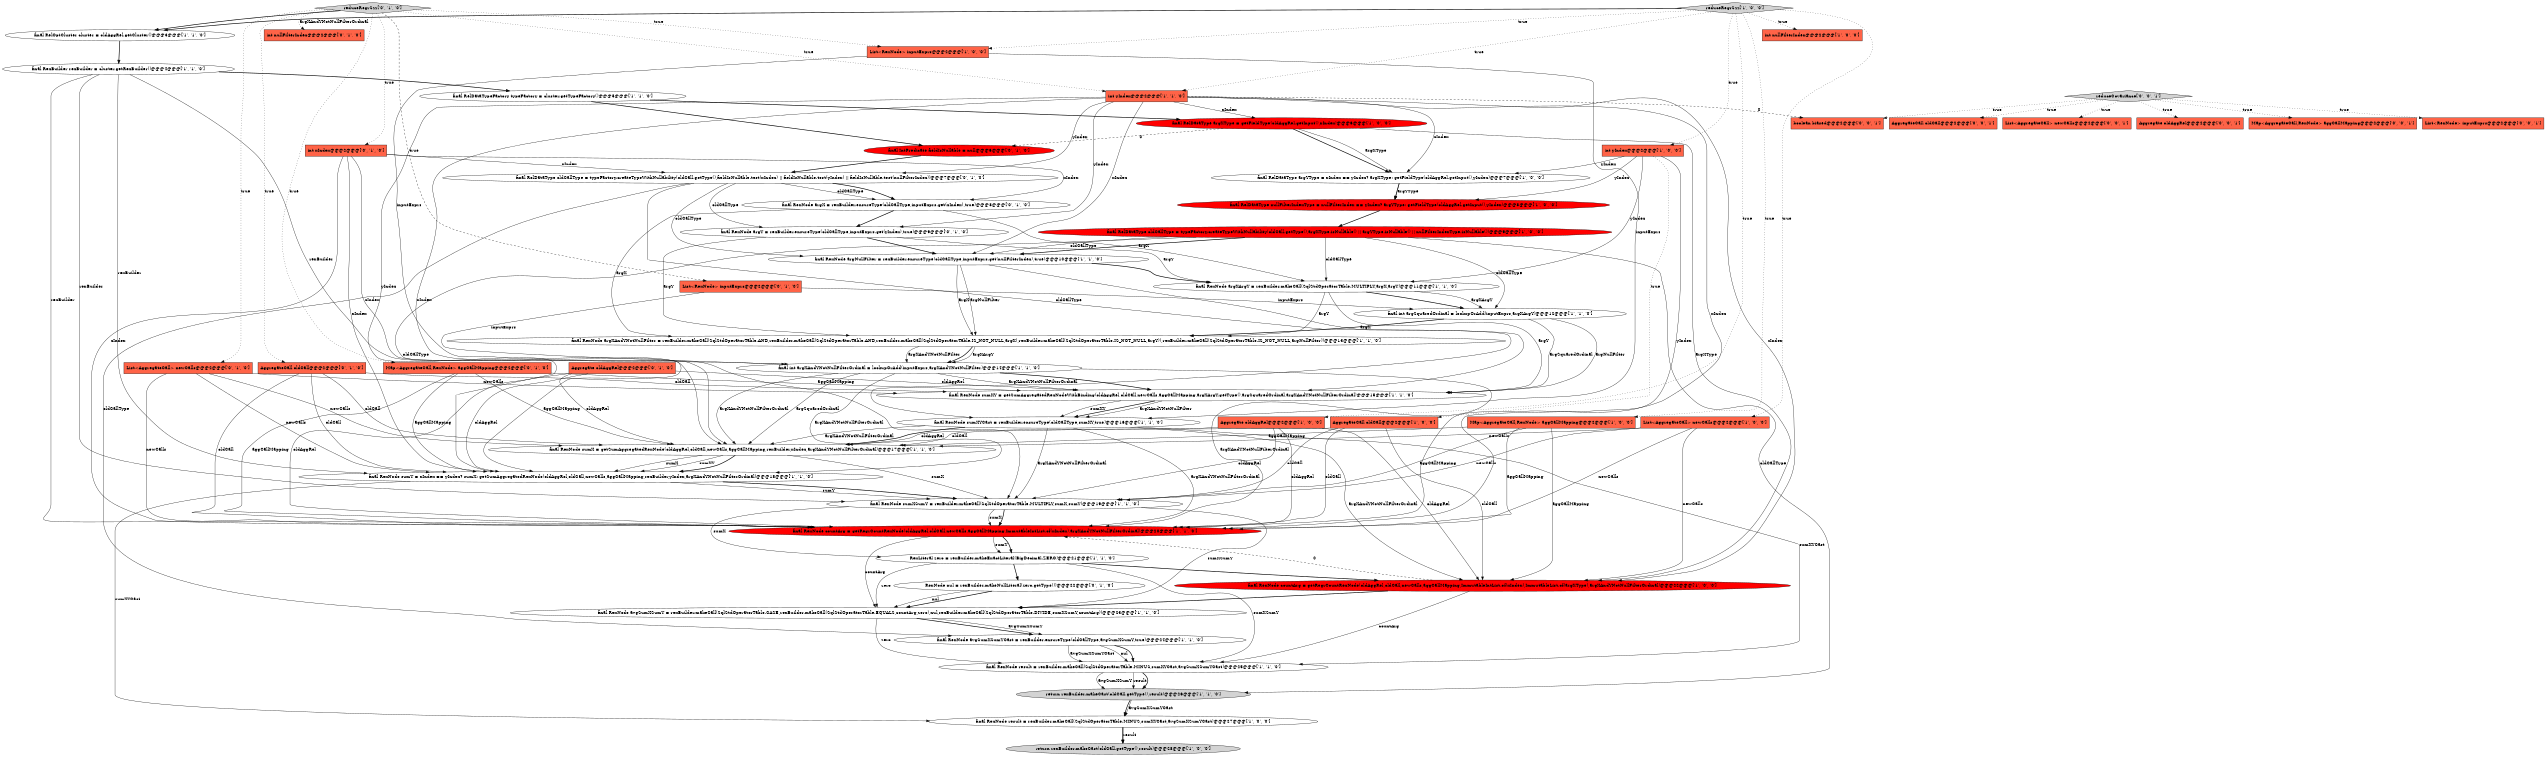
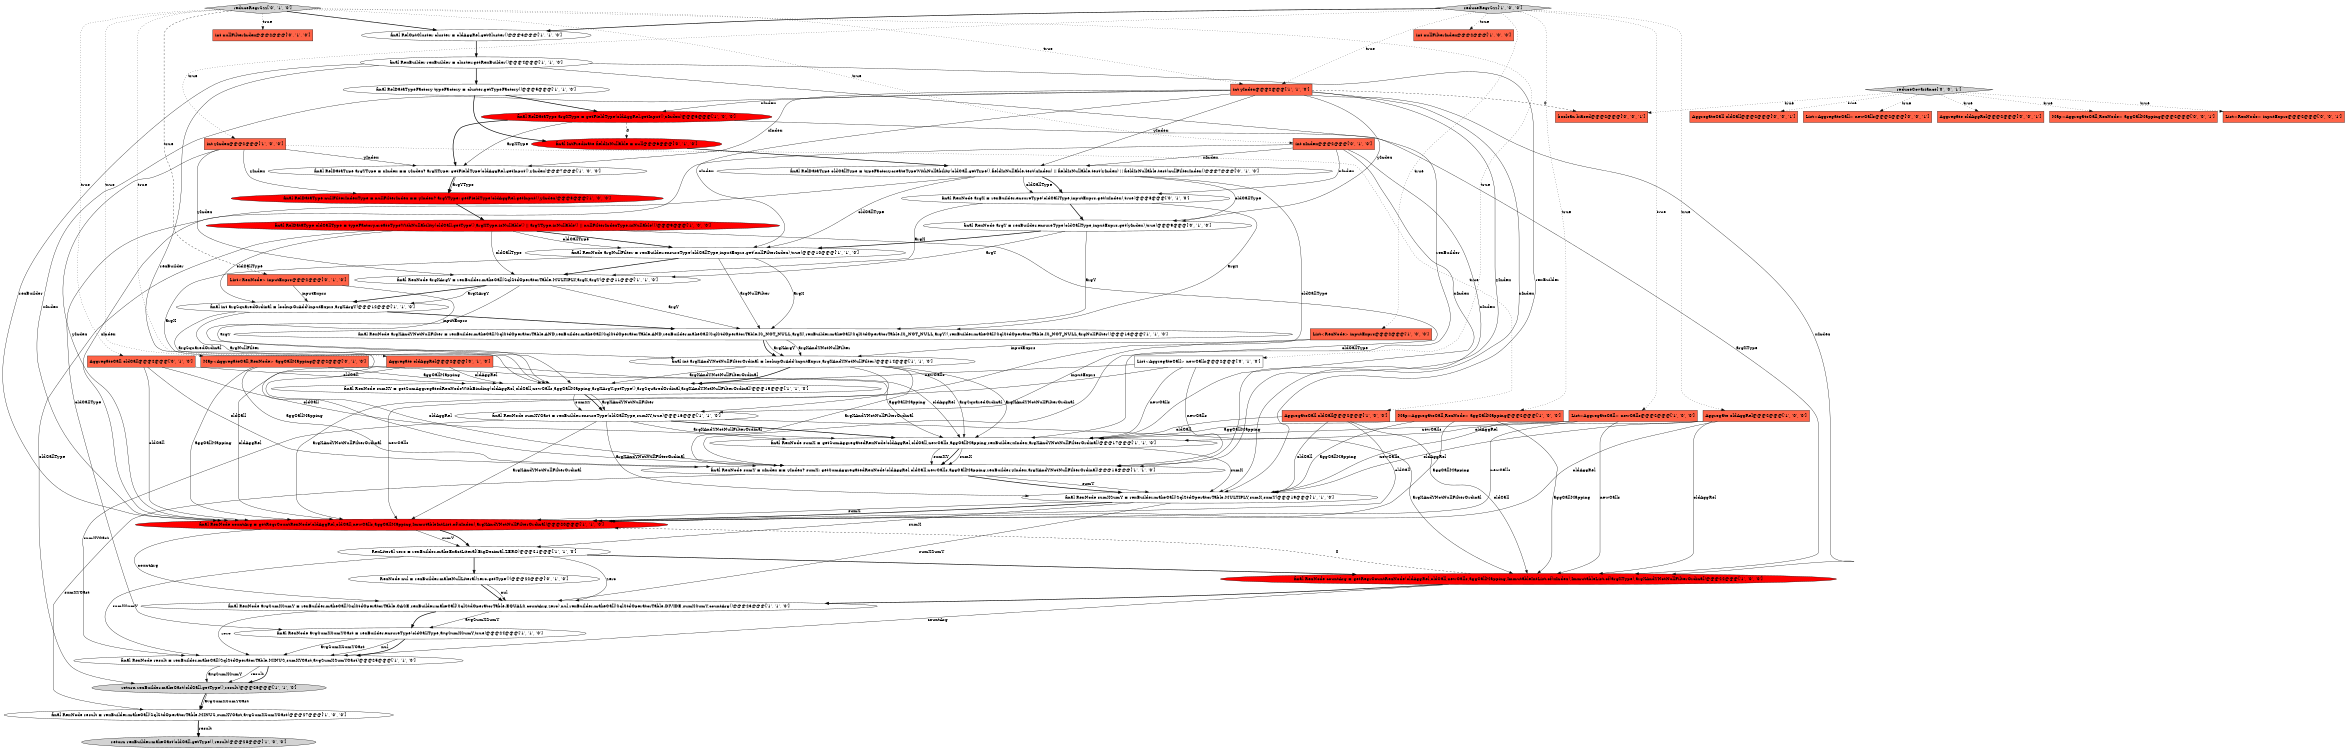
(334, 22) -> (268, 22)
(646, 23) -> (138, 259)
(188, 368) -> (1199, 362)
